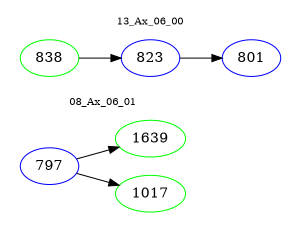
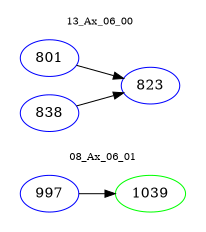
(50, 58) -> (50, 113)
(196, 58) -> (95, 71)
(151, 139) -> (151, 194)
(50, 166) -> (50, 194)
(151, 194) -> none
